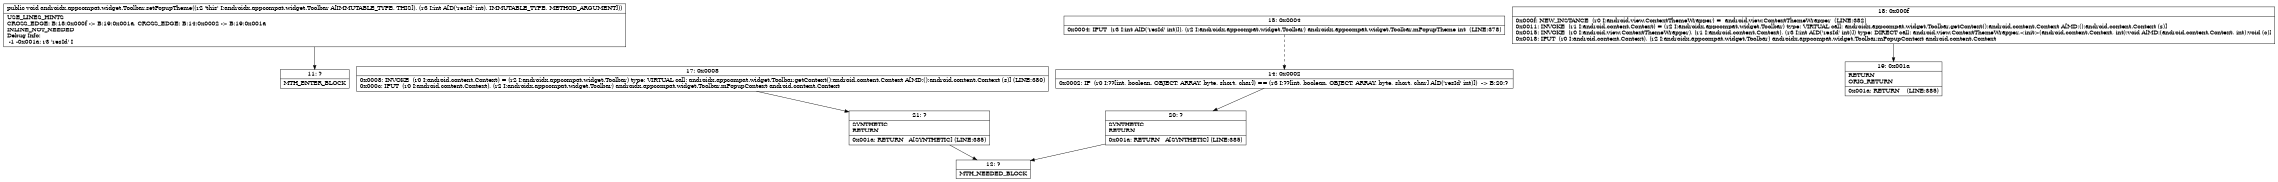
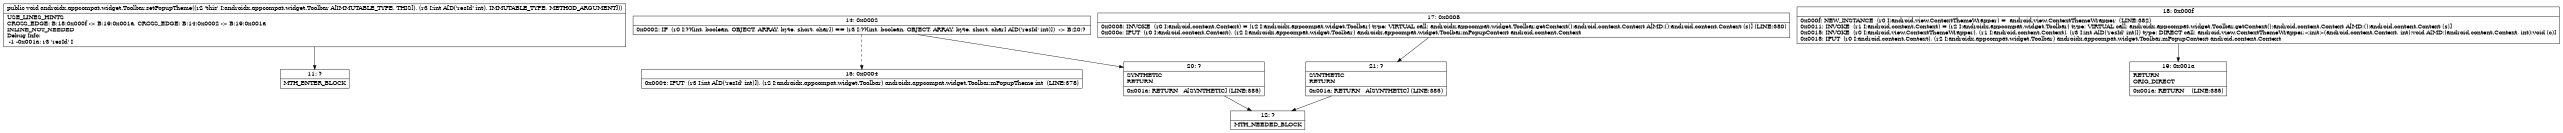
(1284, 50) -> (862, 50)
(1871, 82) -> (2154, 82)
